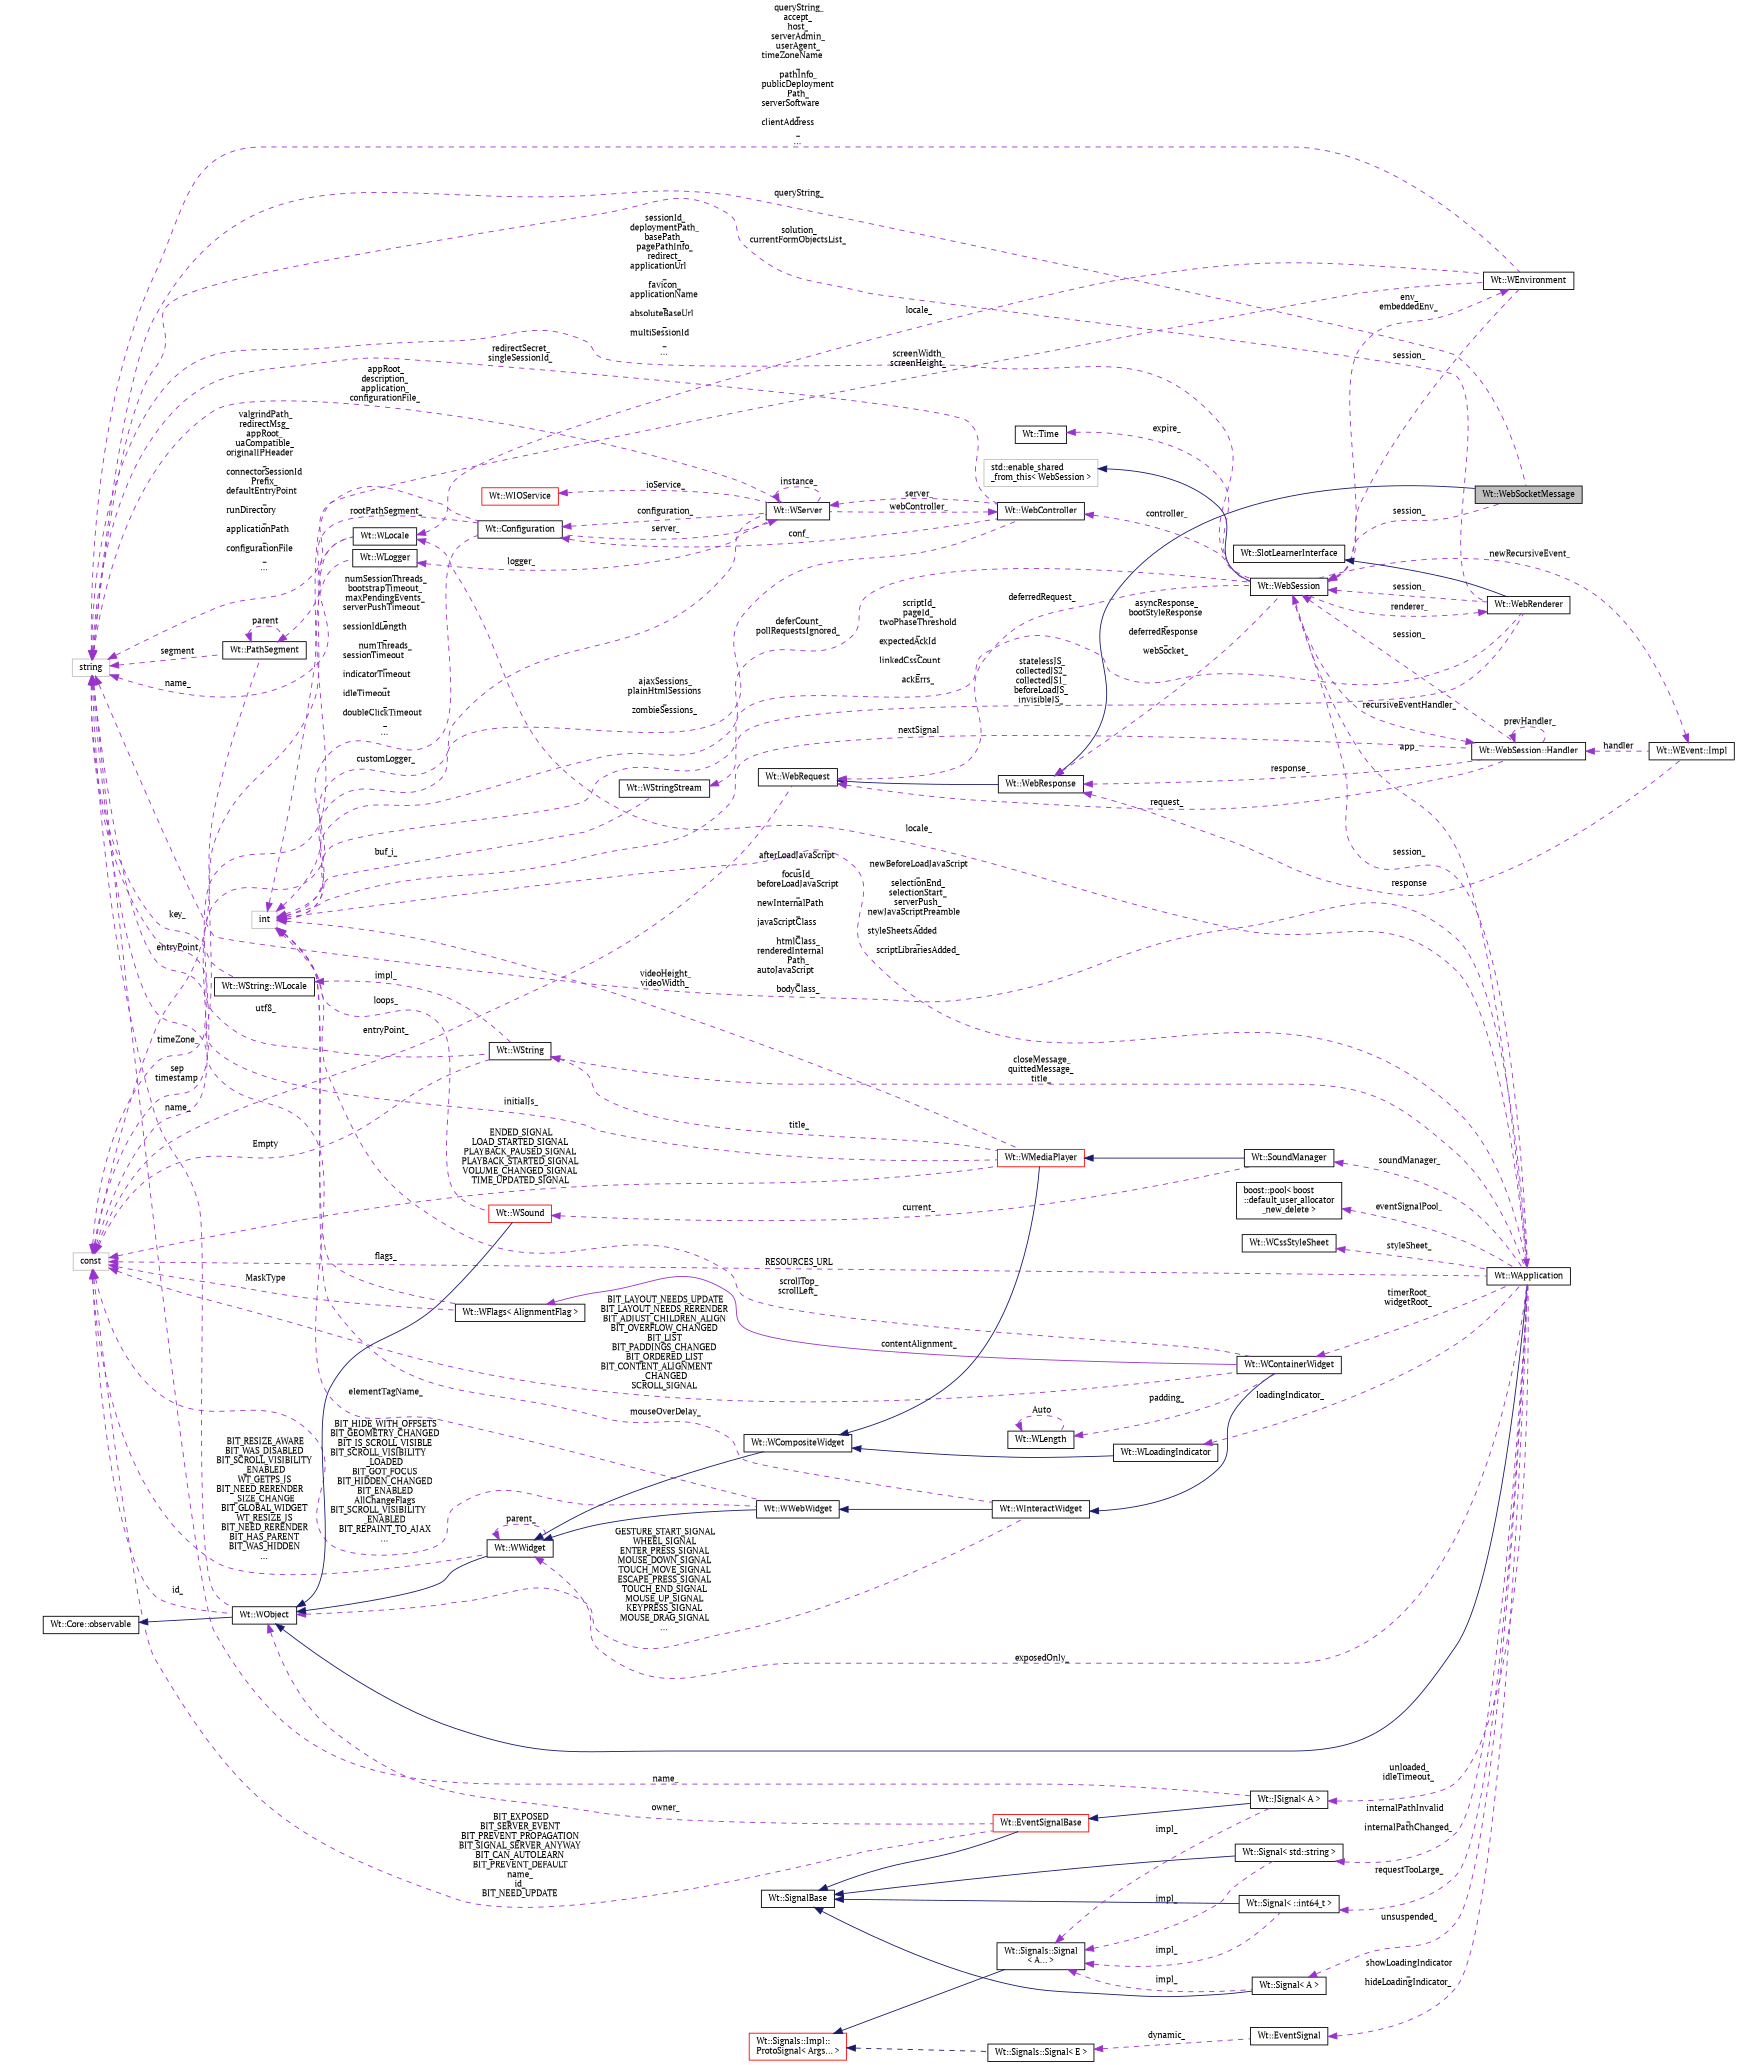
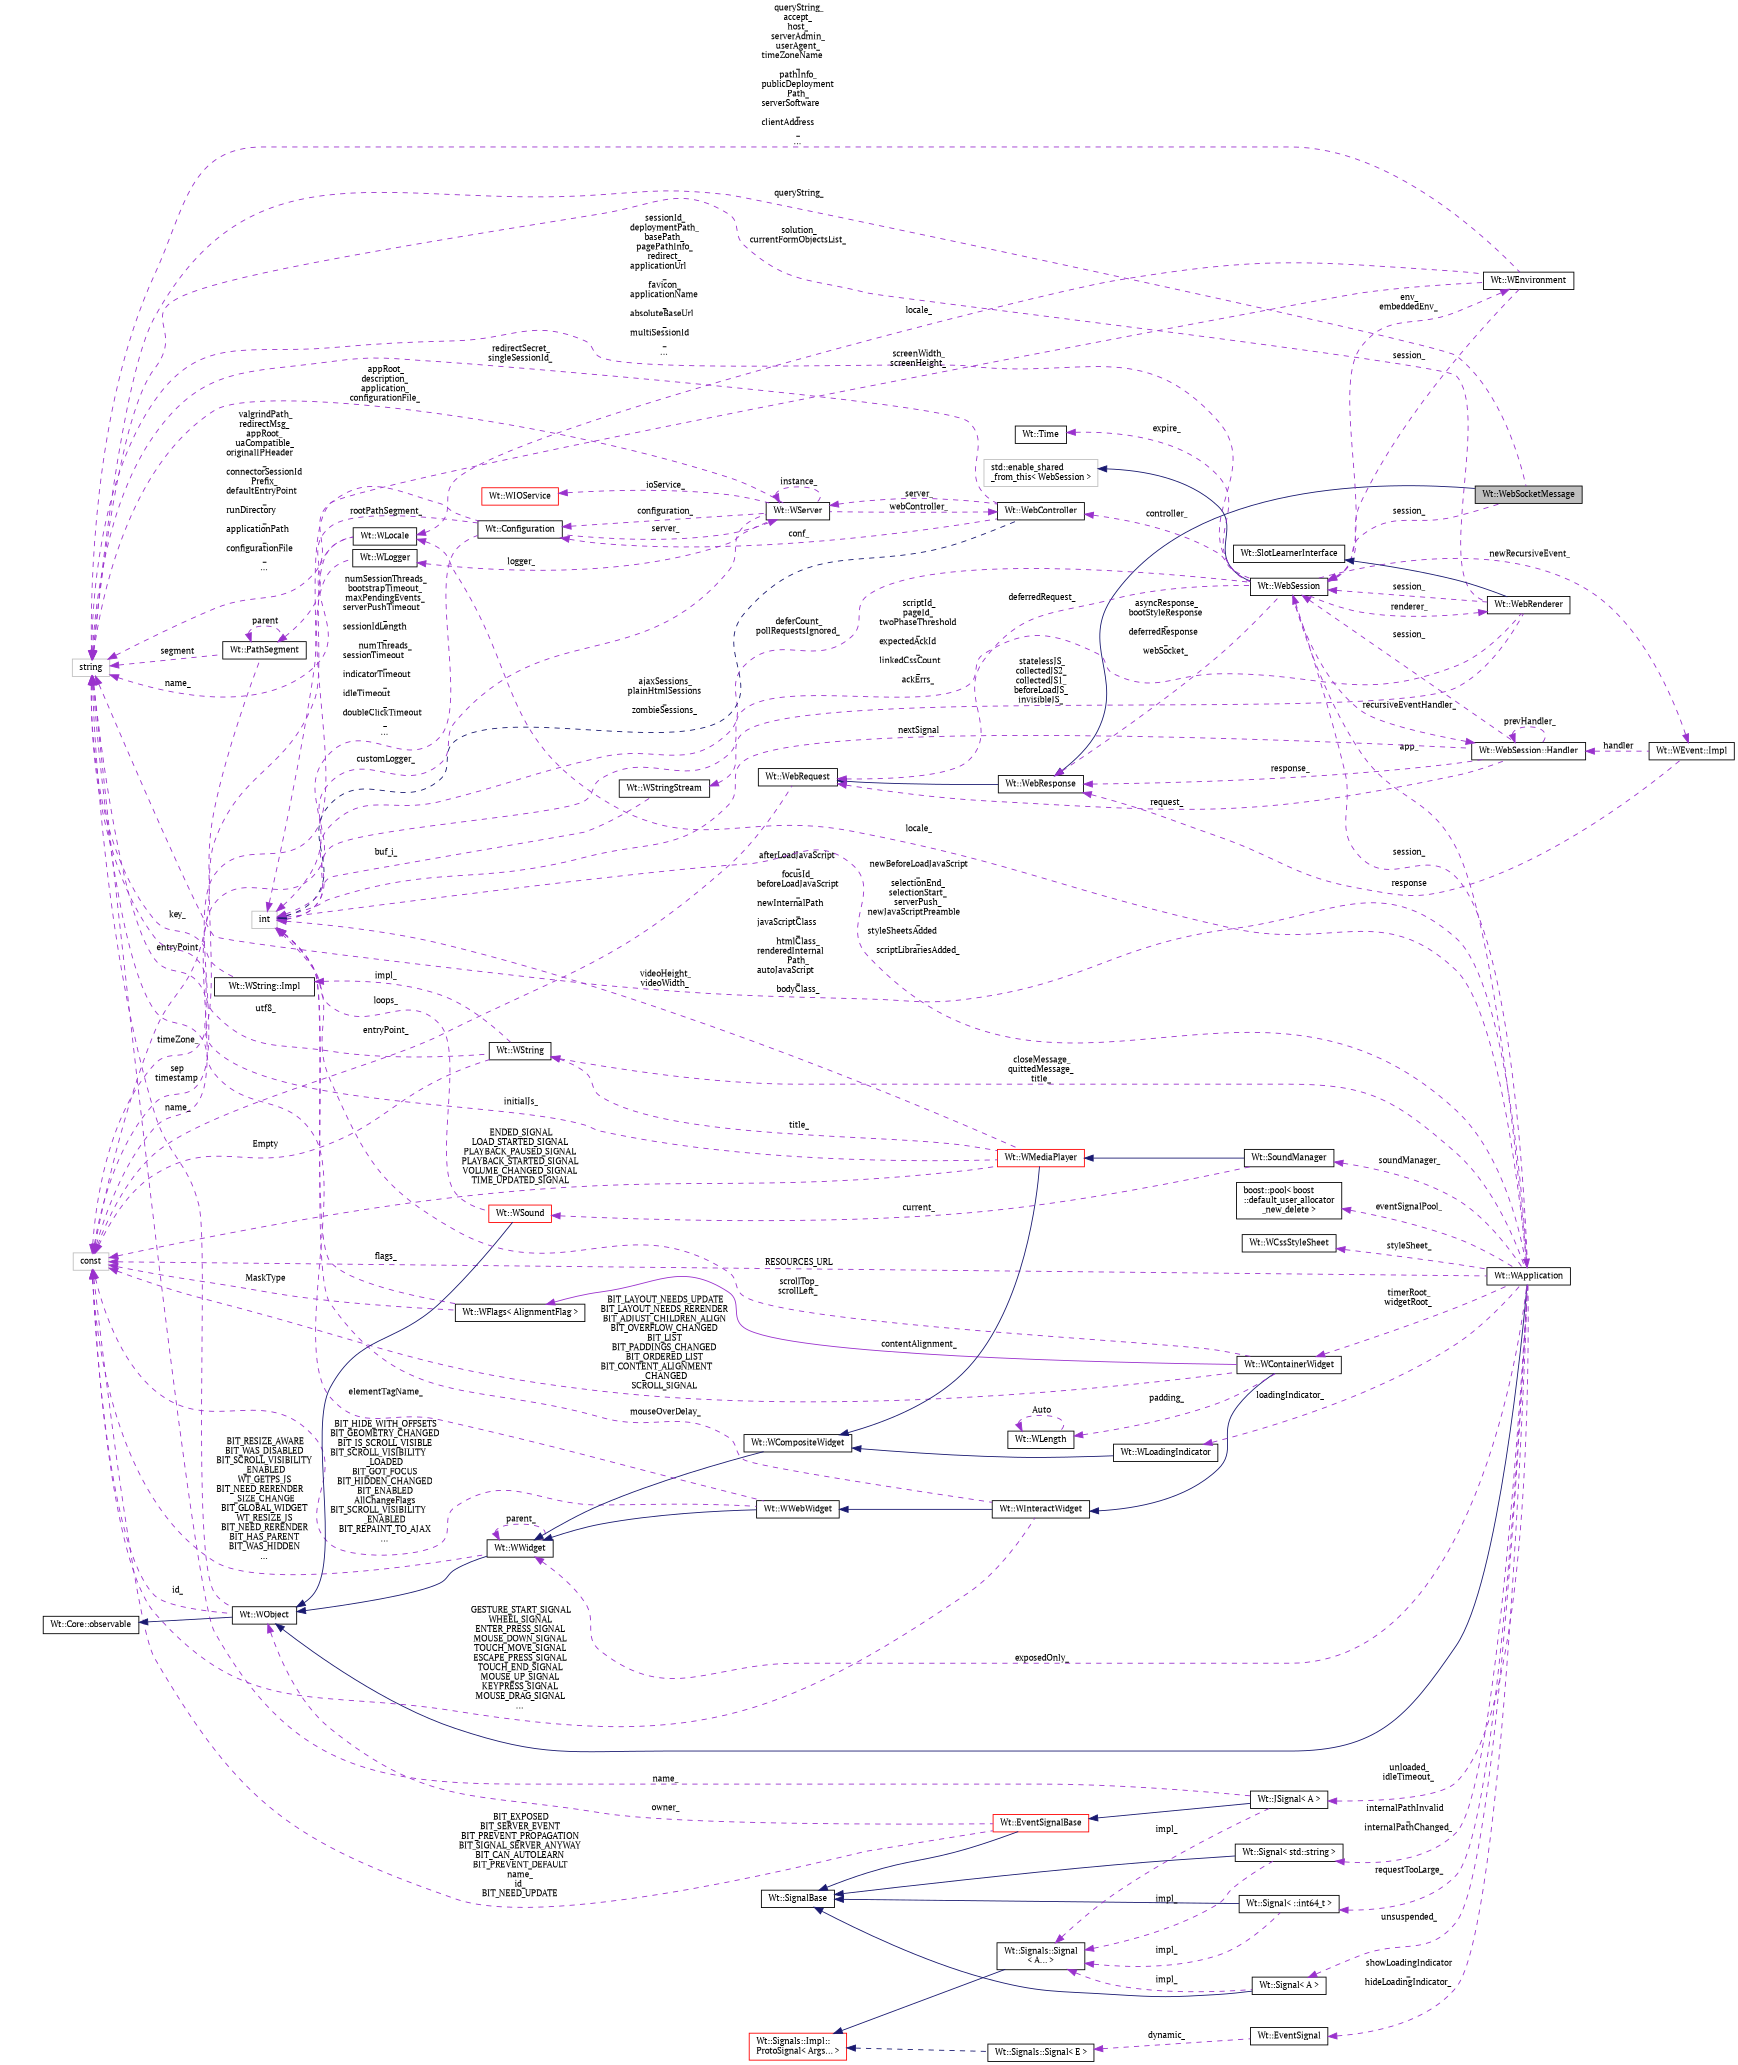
(648, 732) -> (648, 732)
(265, 987) -> (265, 987)
(664, 1648) -> (443, 1710)
